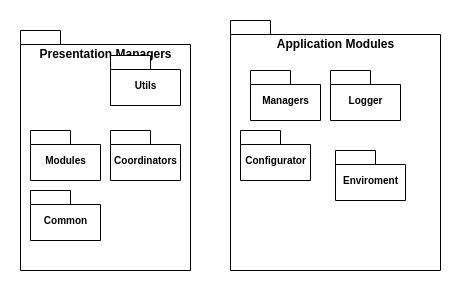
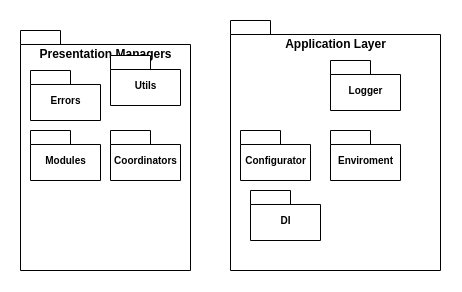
(336, 45) -> (336, 45)
none -> (66, 96)
(286, 96) -> none
(366, 96) -> (366, 86)
(371, 176) -> (366, 156)
(66, 216) -> none
none -> (286, 216)
